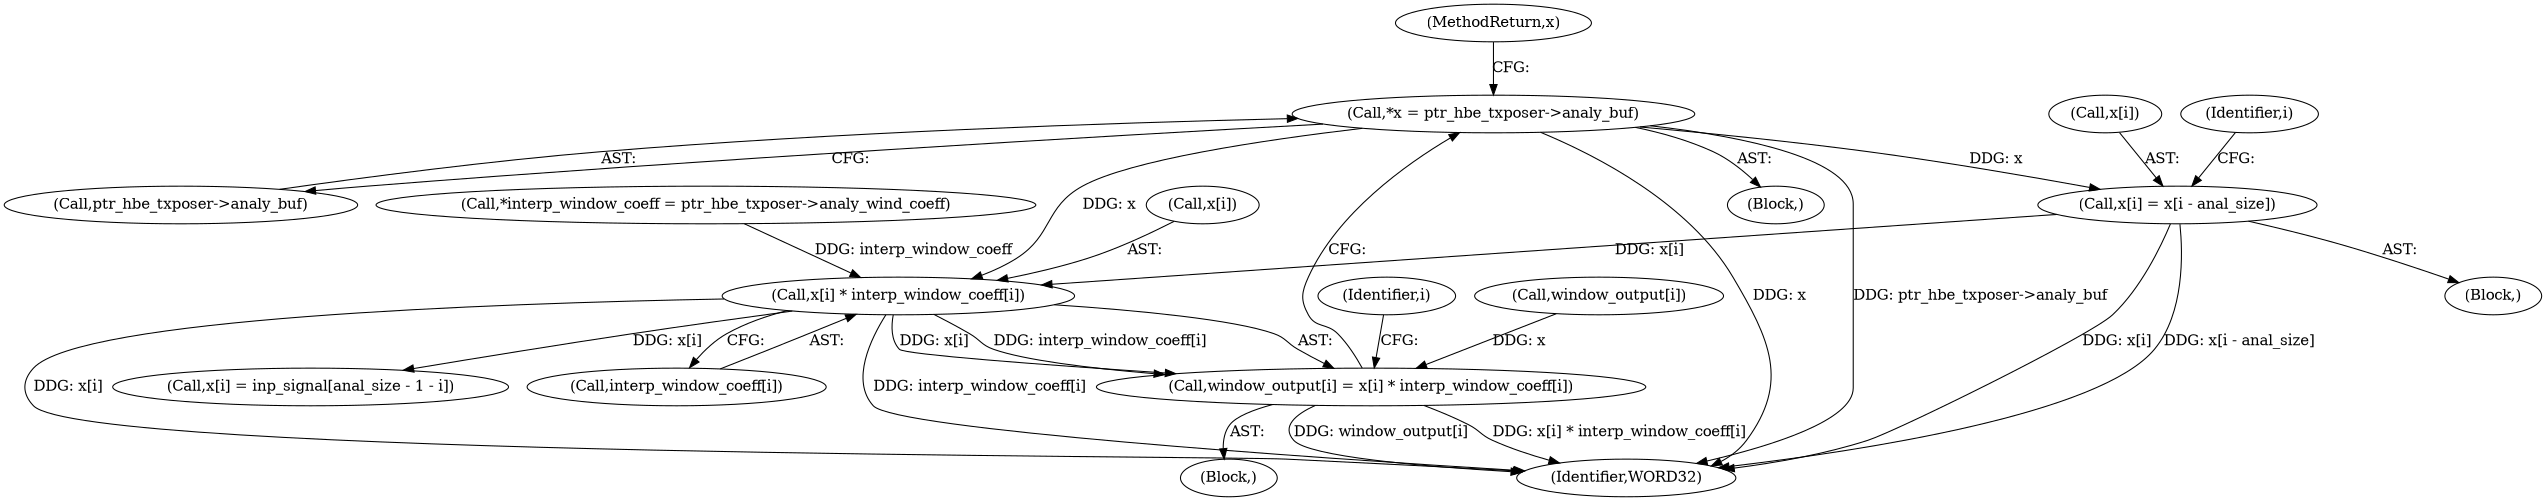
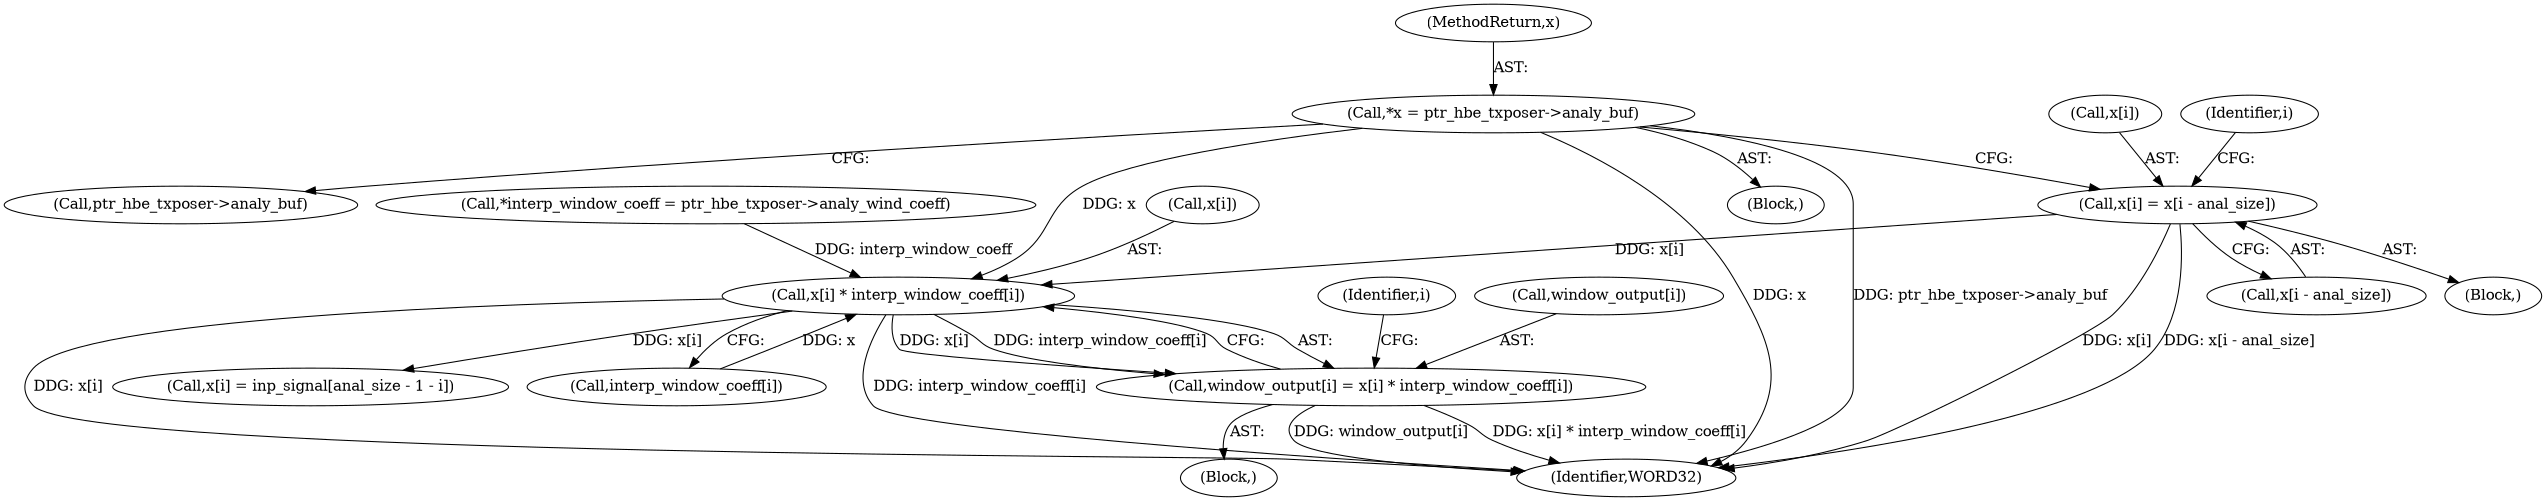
(1513, 69) -> (1513, 69)
(782, 139) -> none
(1996, 159) -> (1996, 159)
(1330, 241) -> (1172, 324)
none -> (2317, 296)
(829, 341) -> (829, 341)
(1520, 341) -> (1520, 341)
